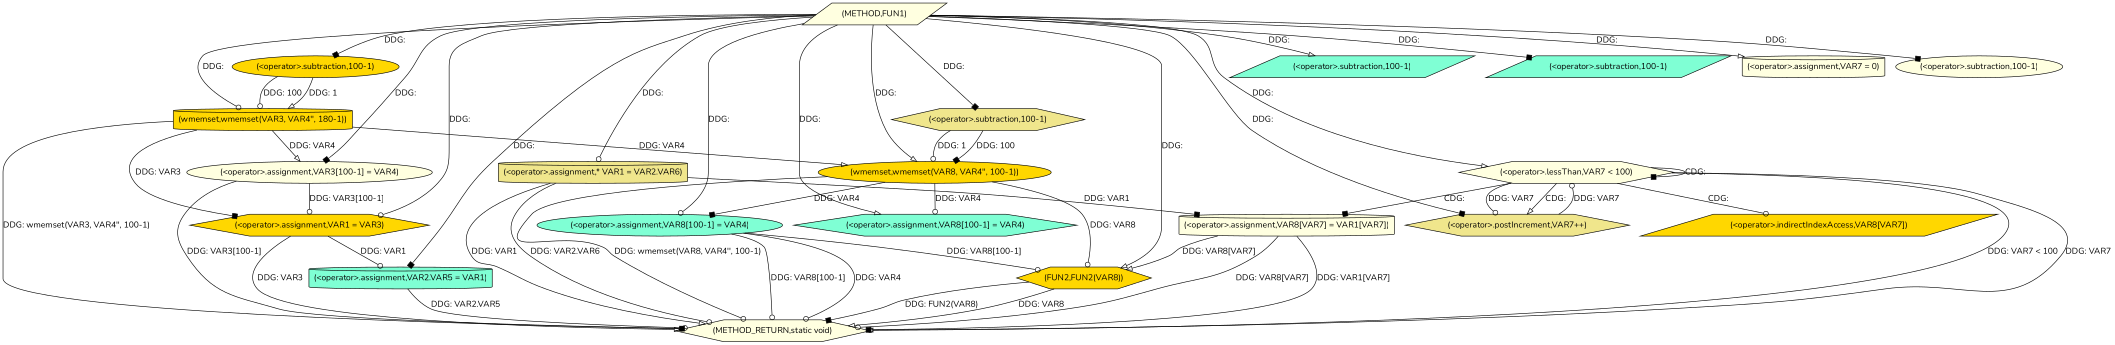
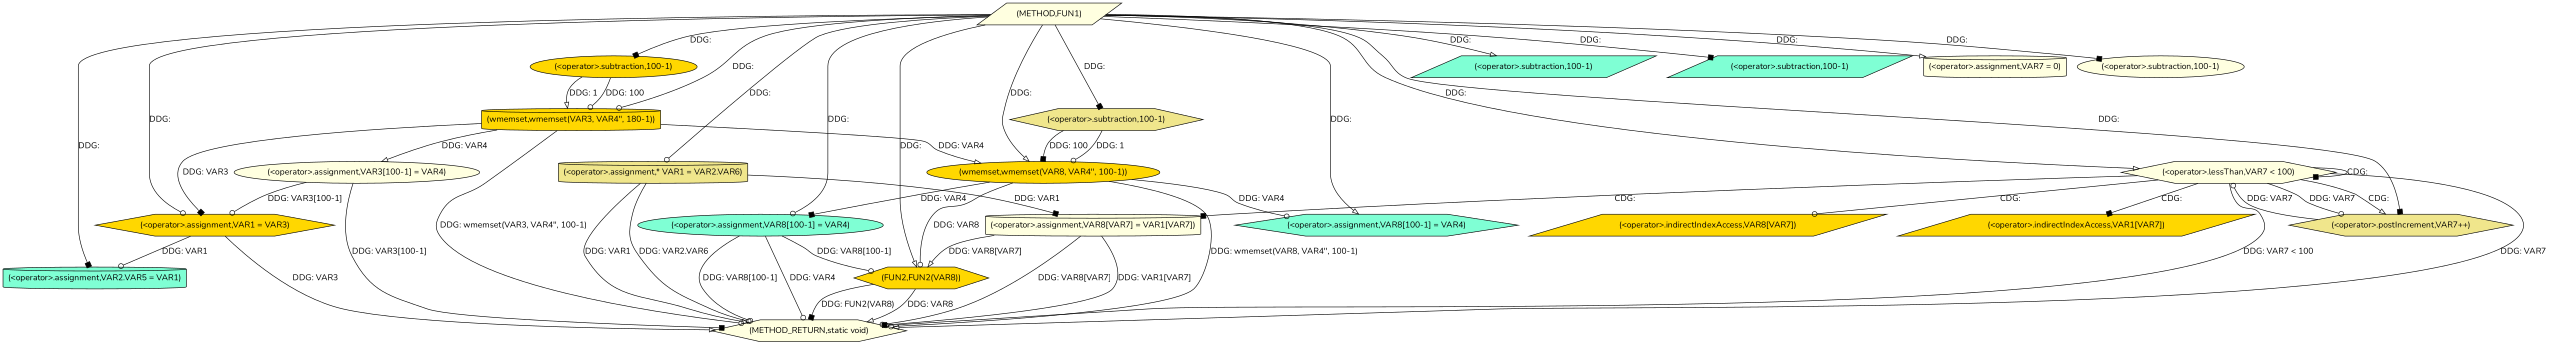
(450, 33) -> none
none -> (2076, 225)
(527, 321) -> none
